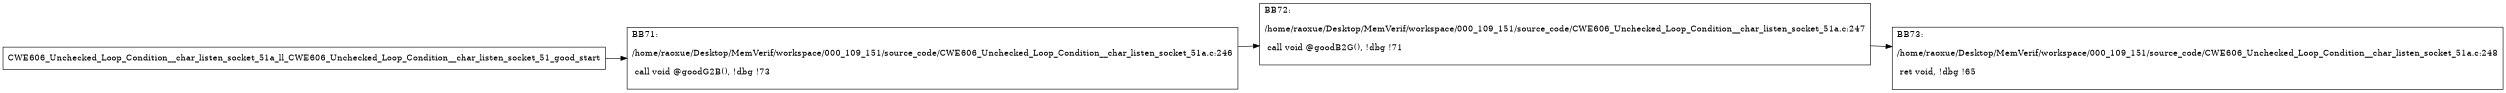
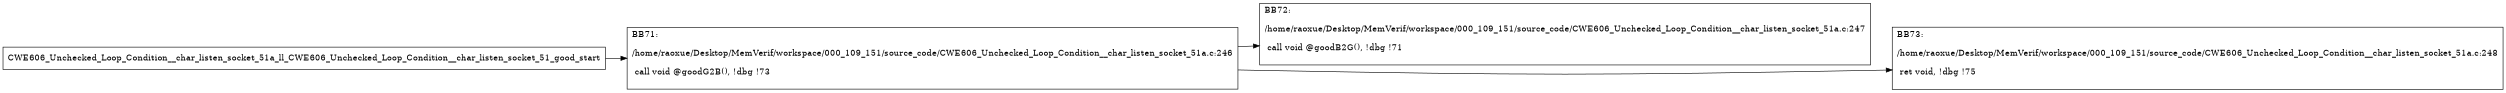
(1878, 46) -> (1562, 74)
(1937, 72) -> (1937, 72)
